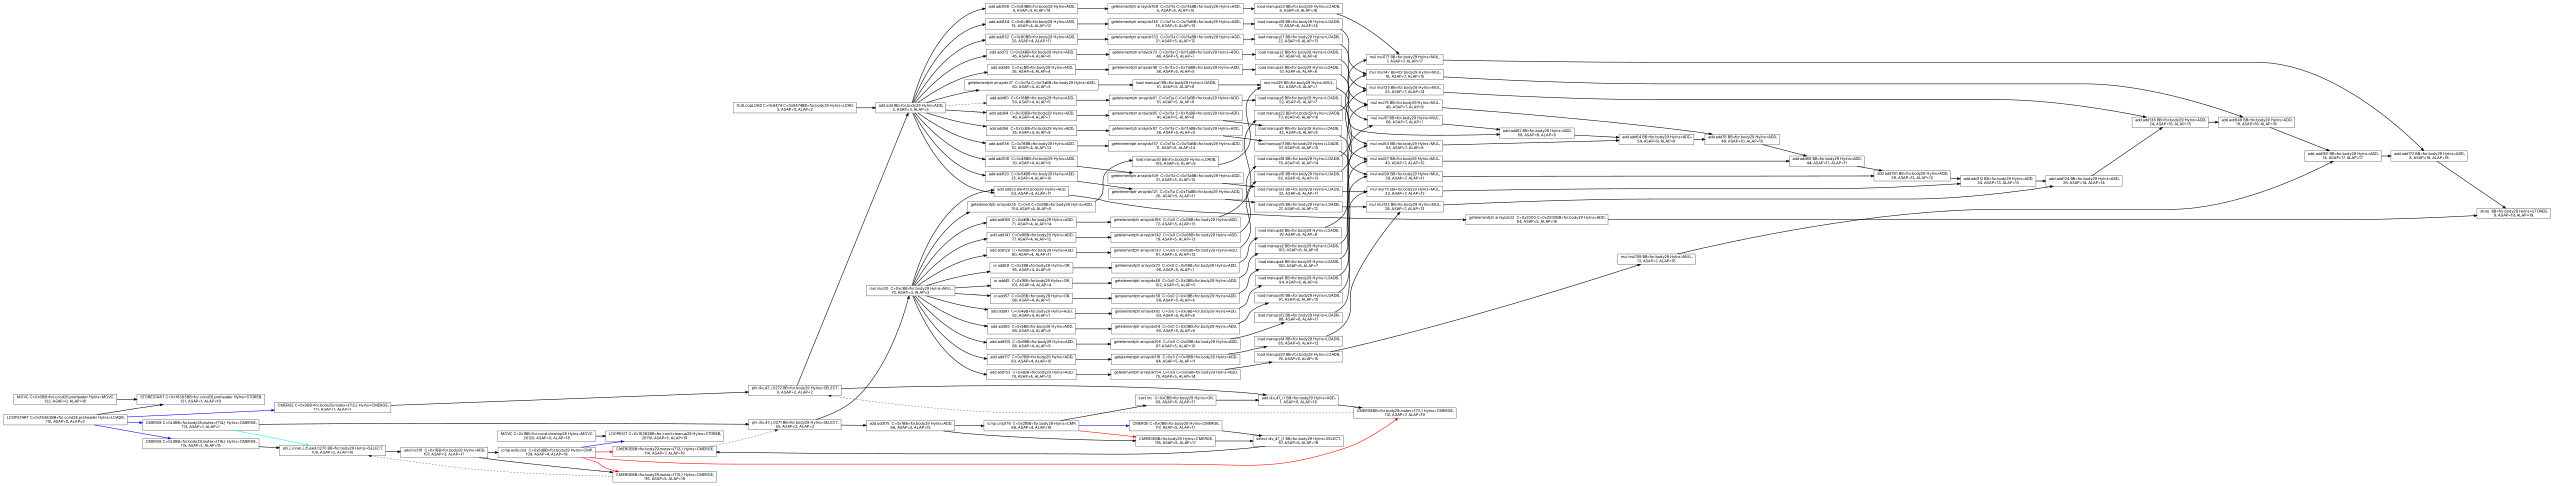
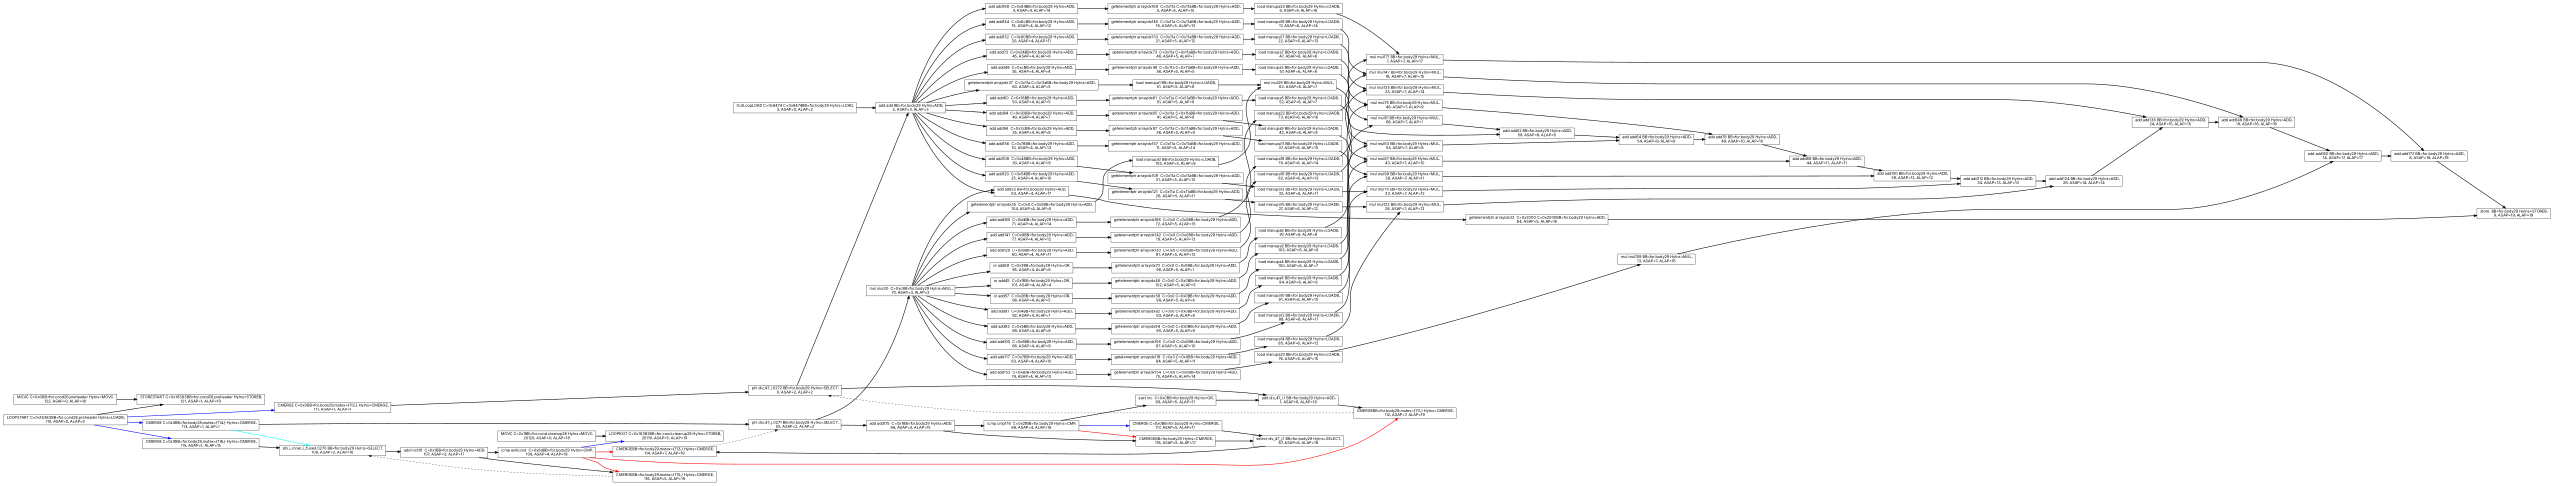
(965, 104) -> (965, 104)
